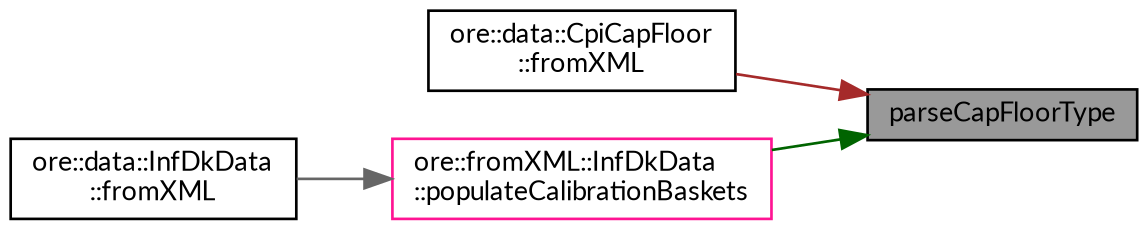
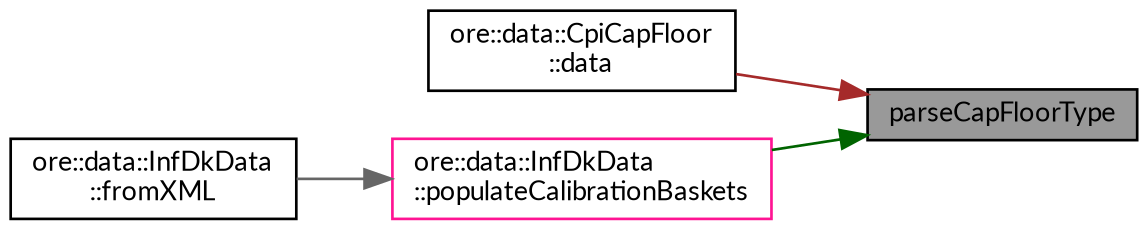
(582, 51) -> (582, 51)
(582, 179) -> (582, 179)
